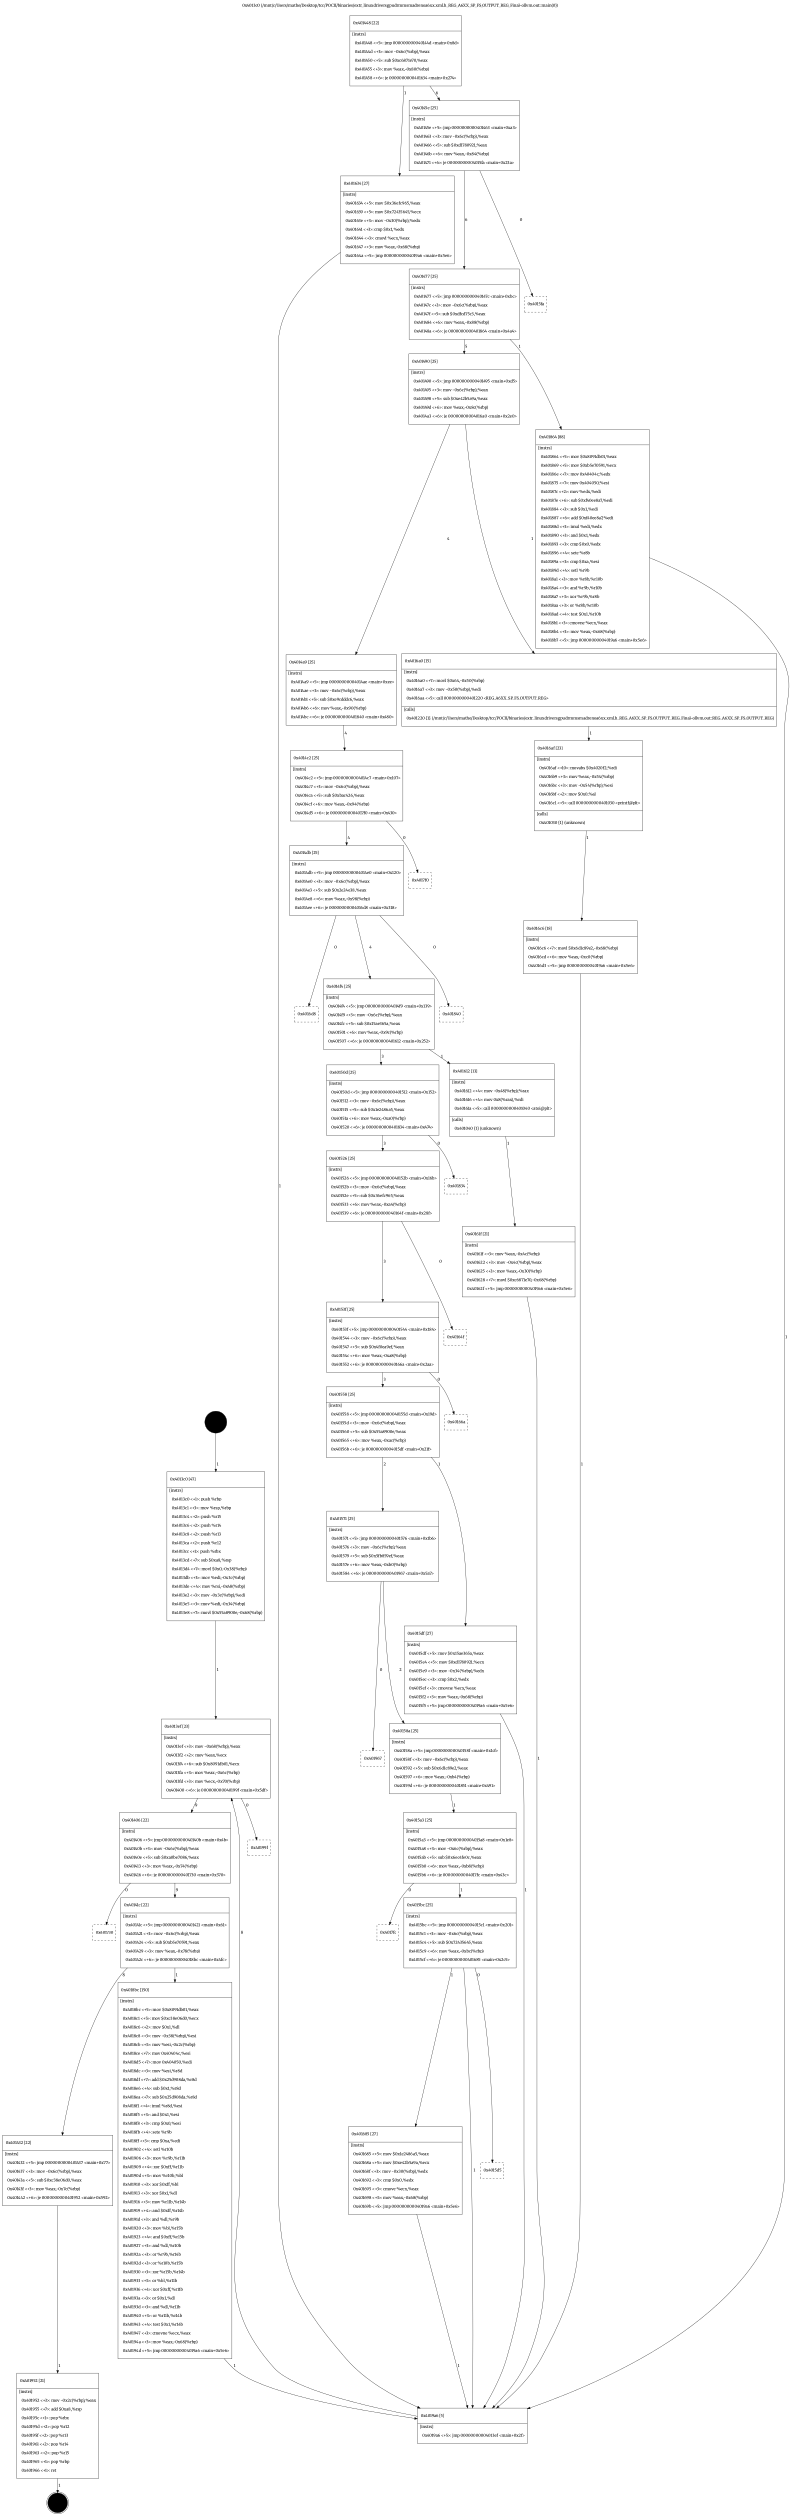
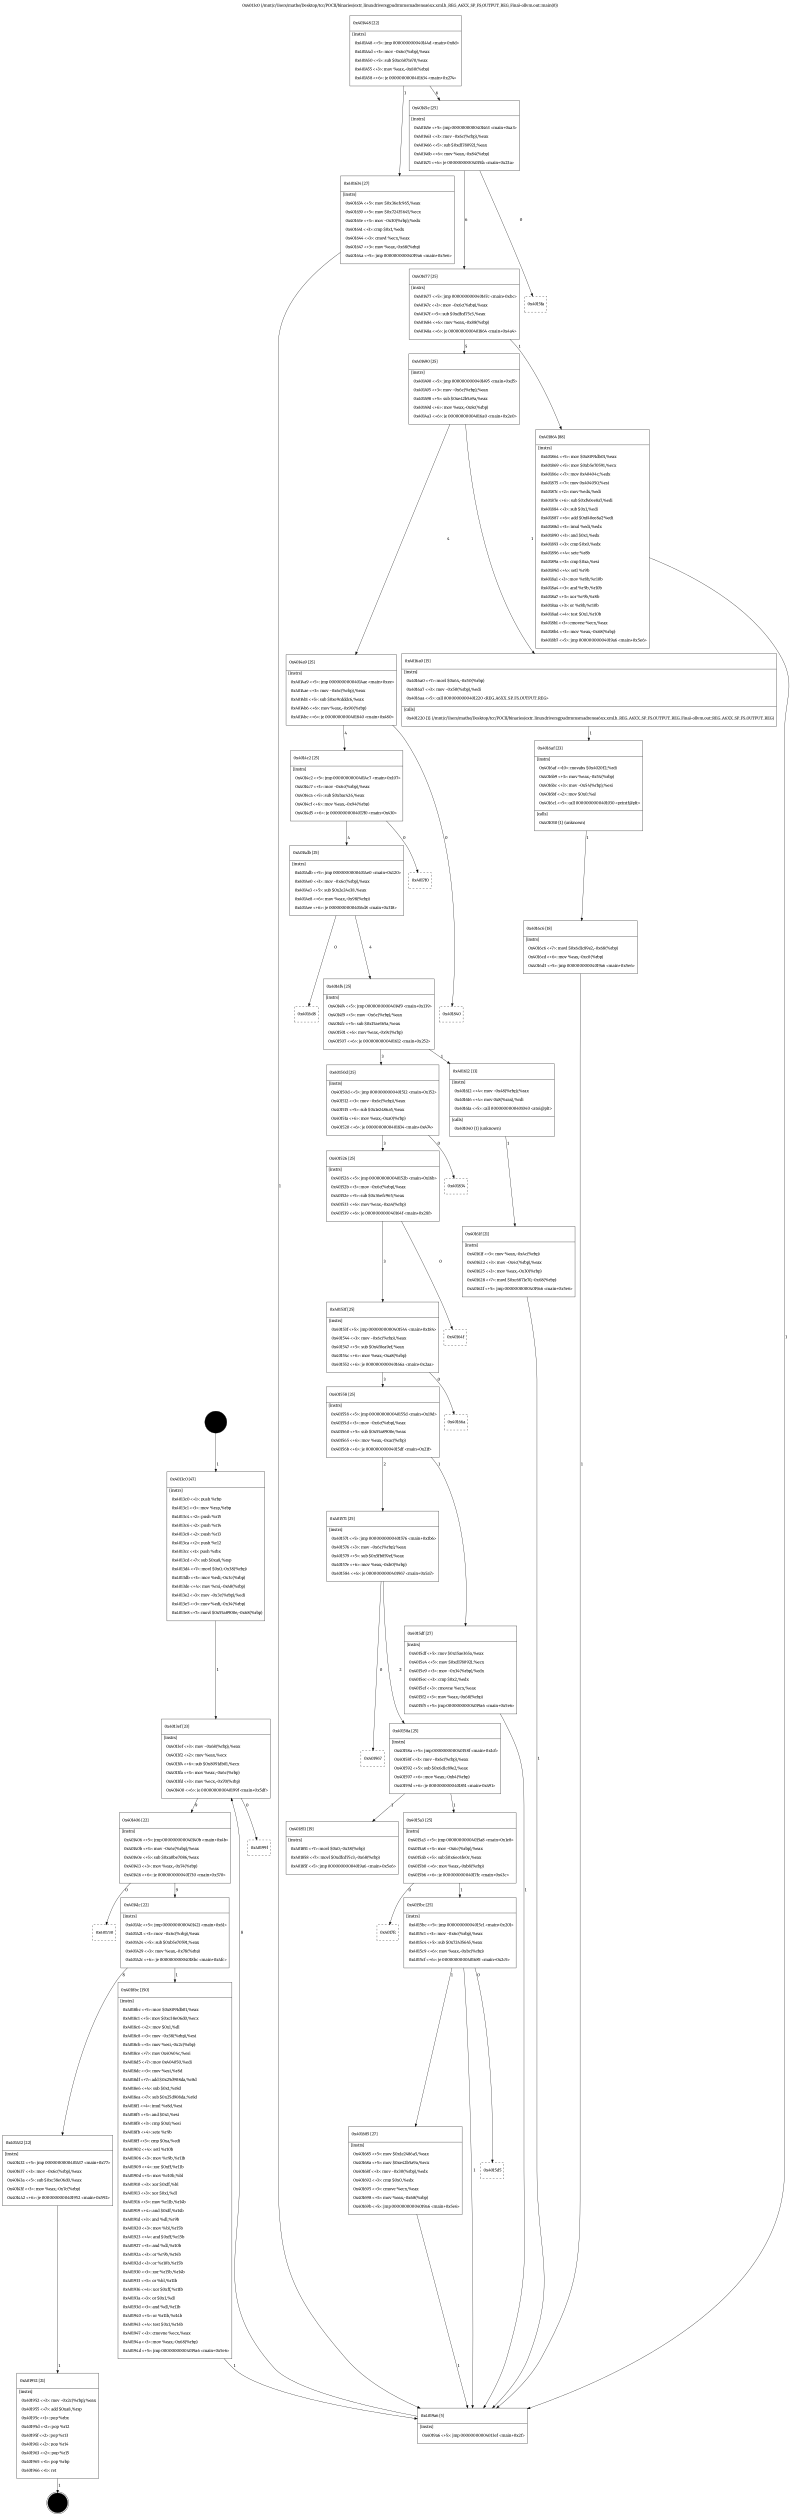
(418, 957) -> (448, 858)
none -> (342, 1848)
